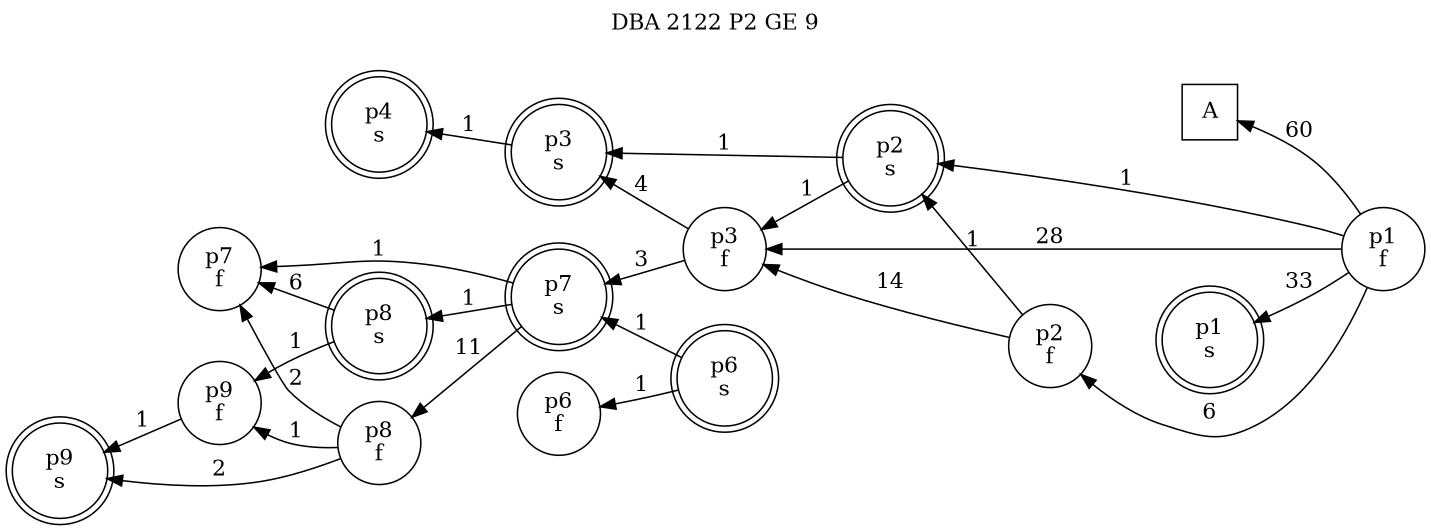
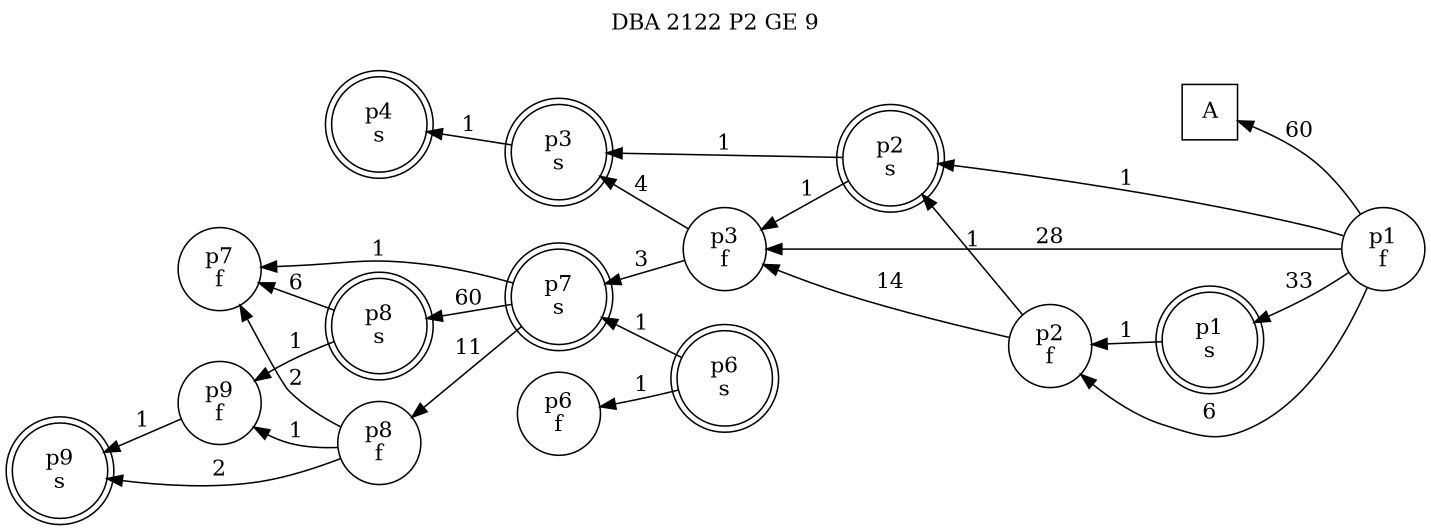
(469, 299) -> (469, 299)
none -> (1135, 343)
